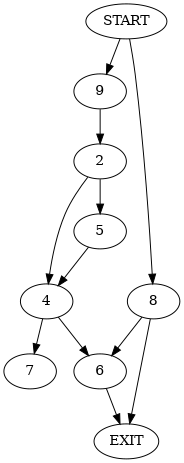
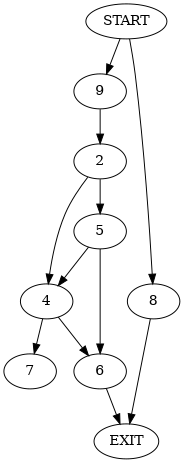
(130, 333) -> (100, 296)
